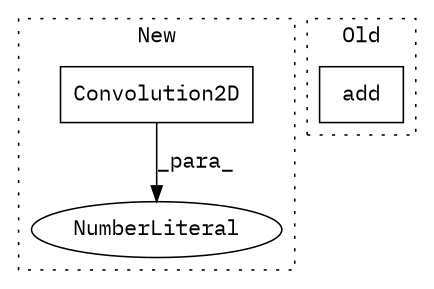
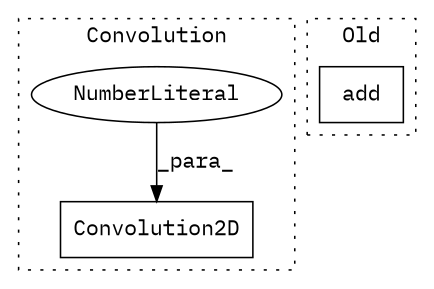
(157, 36) -> (157, 36)
(157, 154) -> (157, 154)
